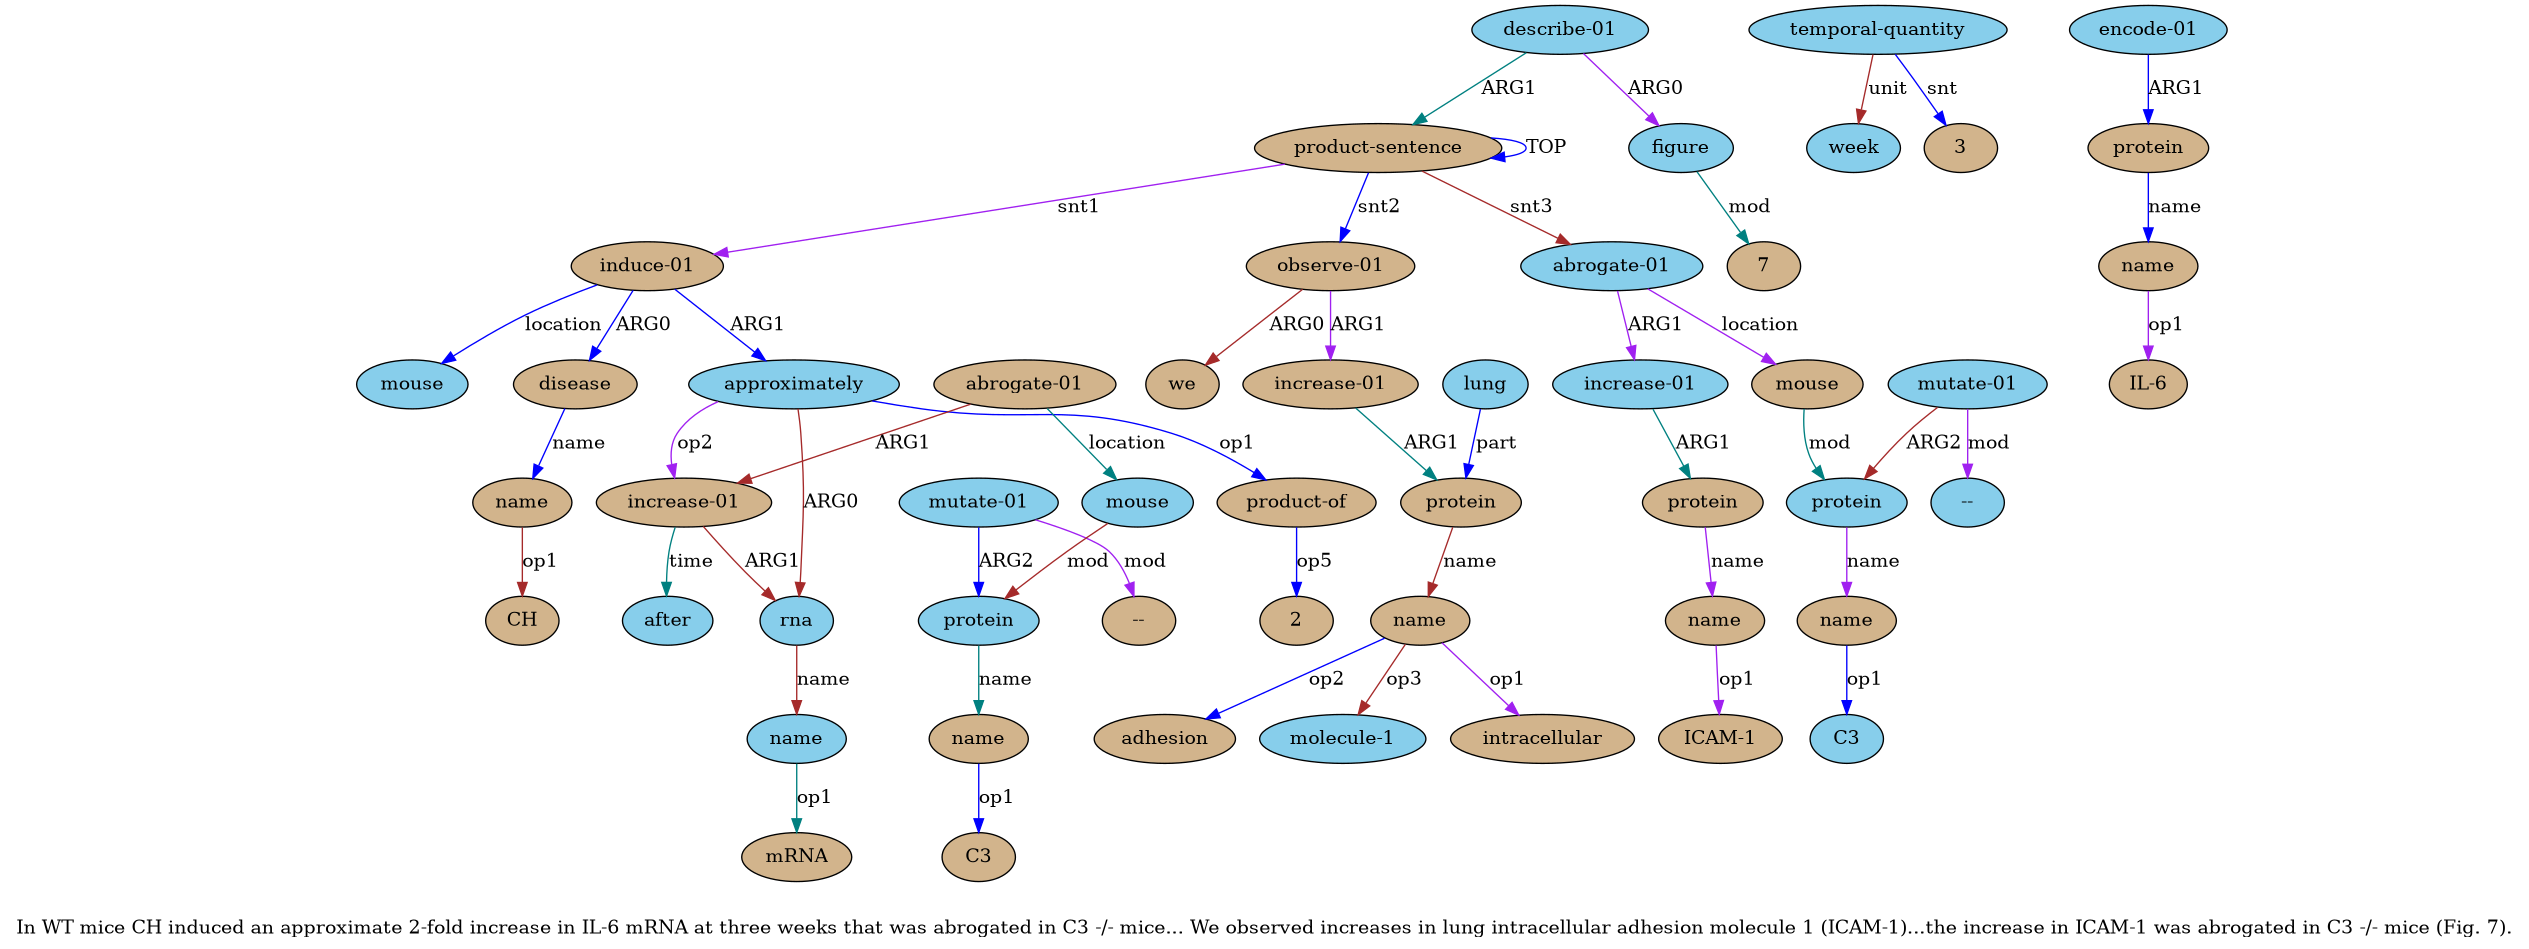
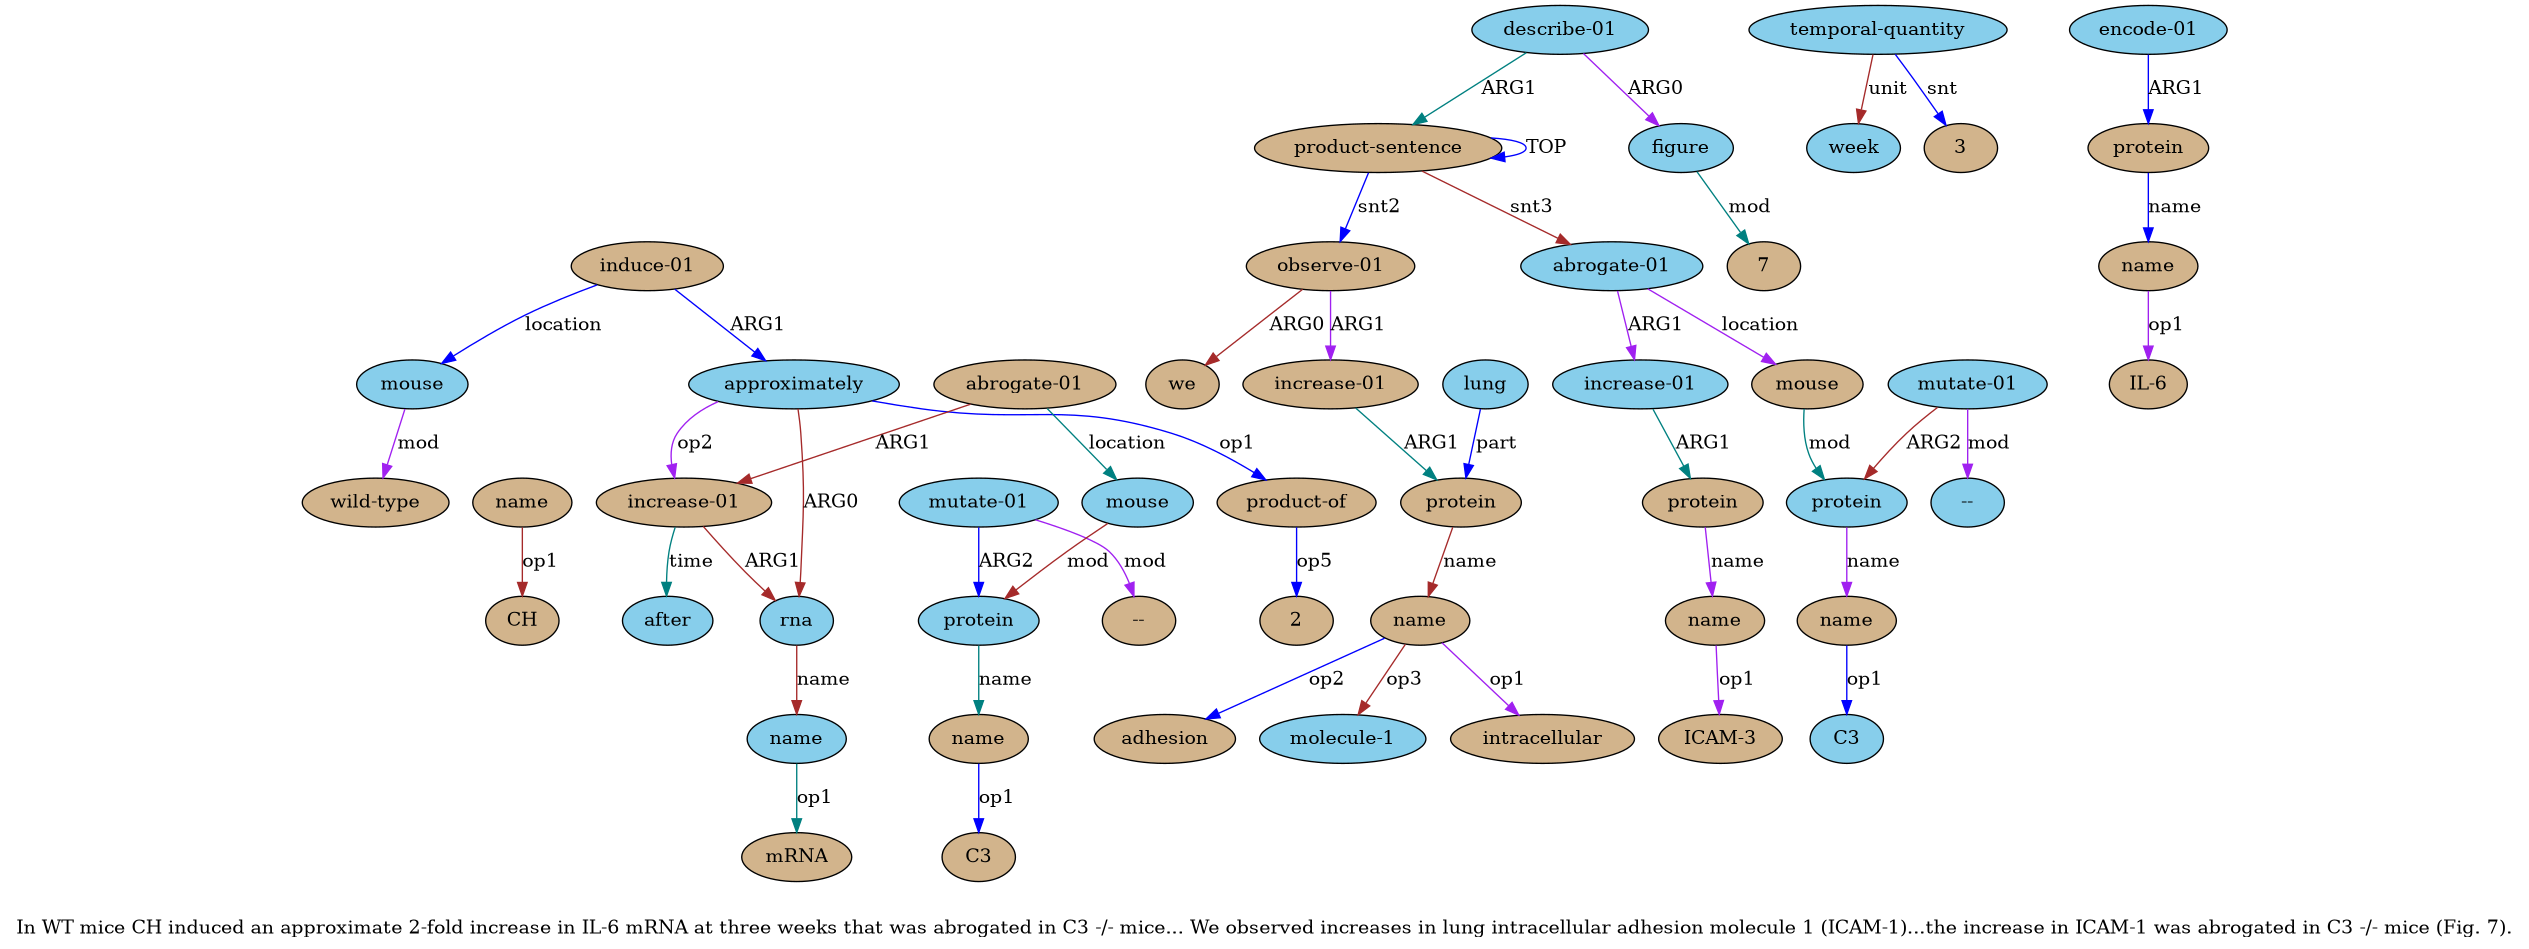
(1006, 208) -> none
(575, 384) -> none
none -> (376, 503)
(1720, 739) -> (1720, 739)
